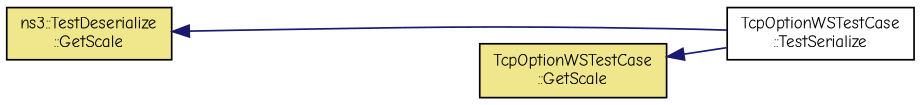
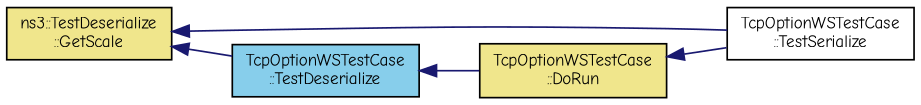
none -> (326, 71)
(573, 71) -> (573, 71)
